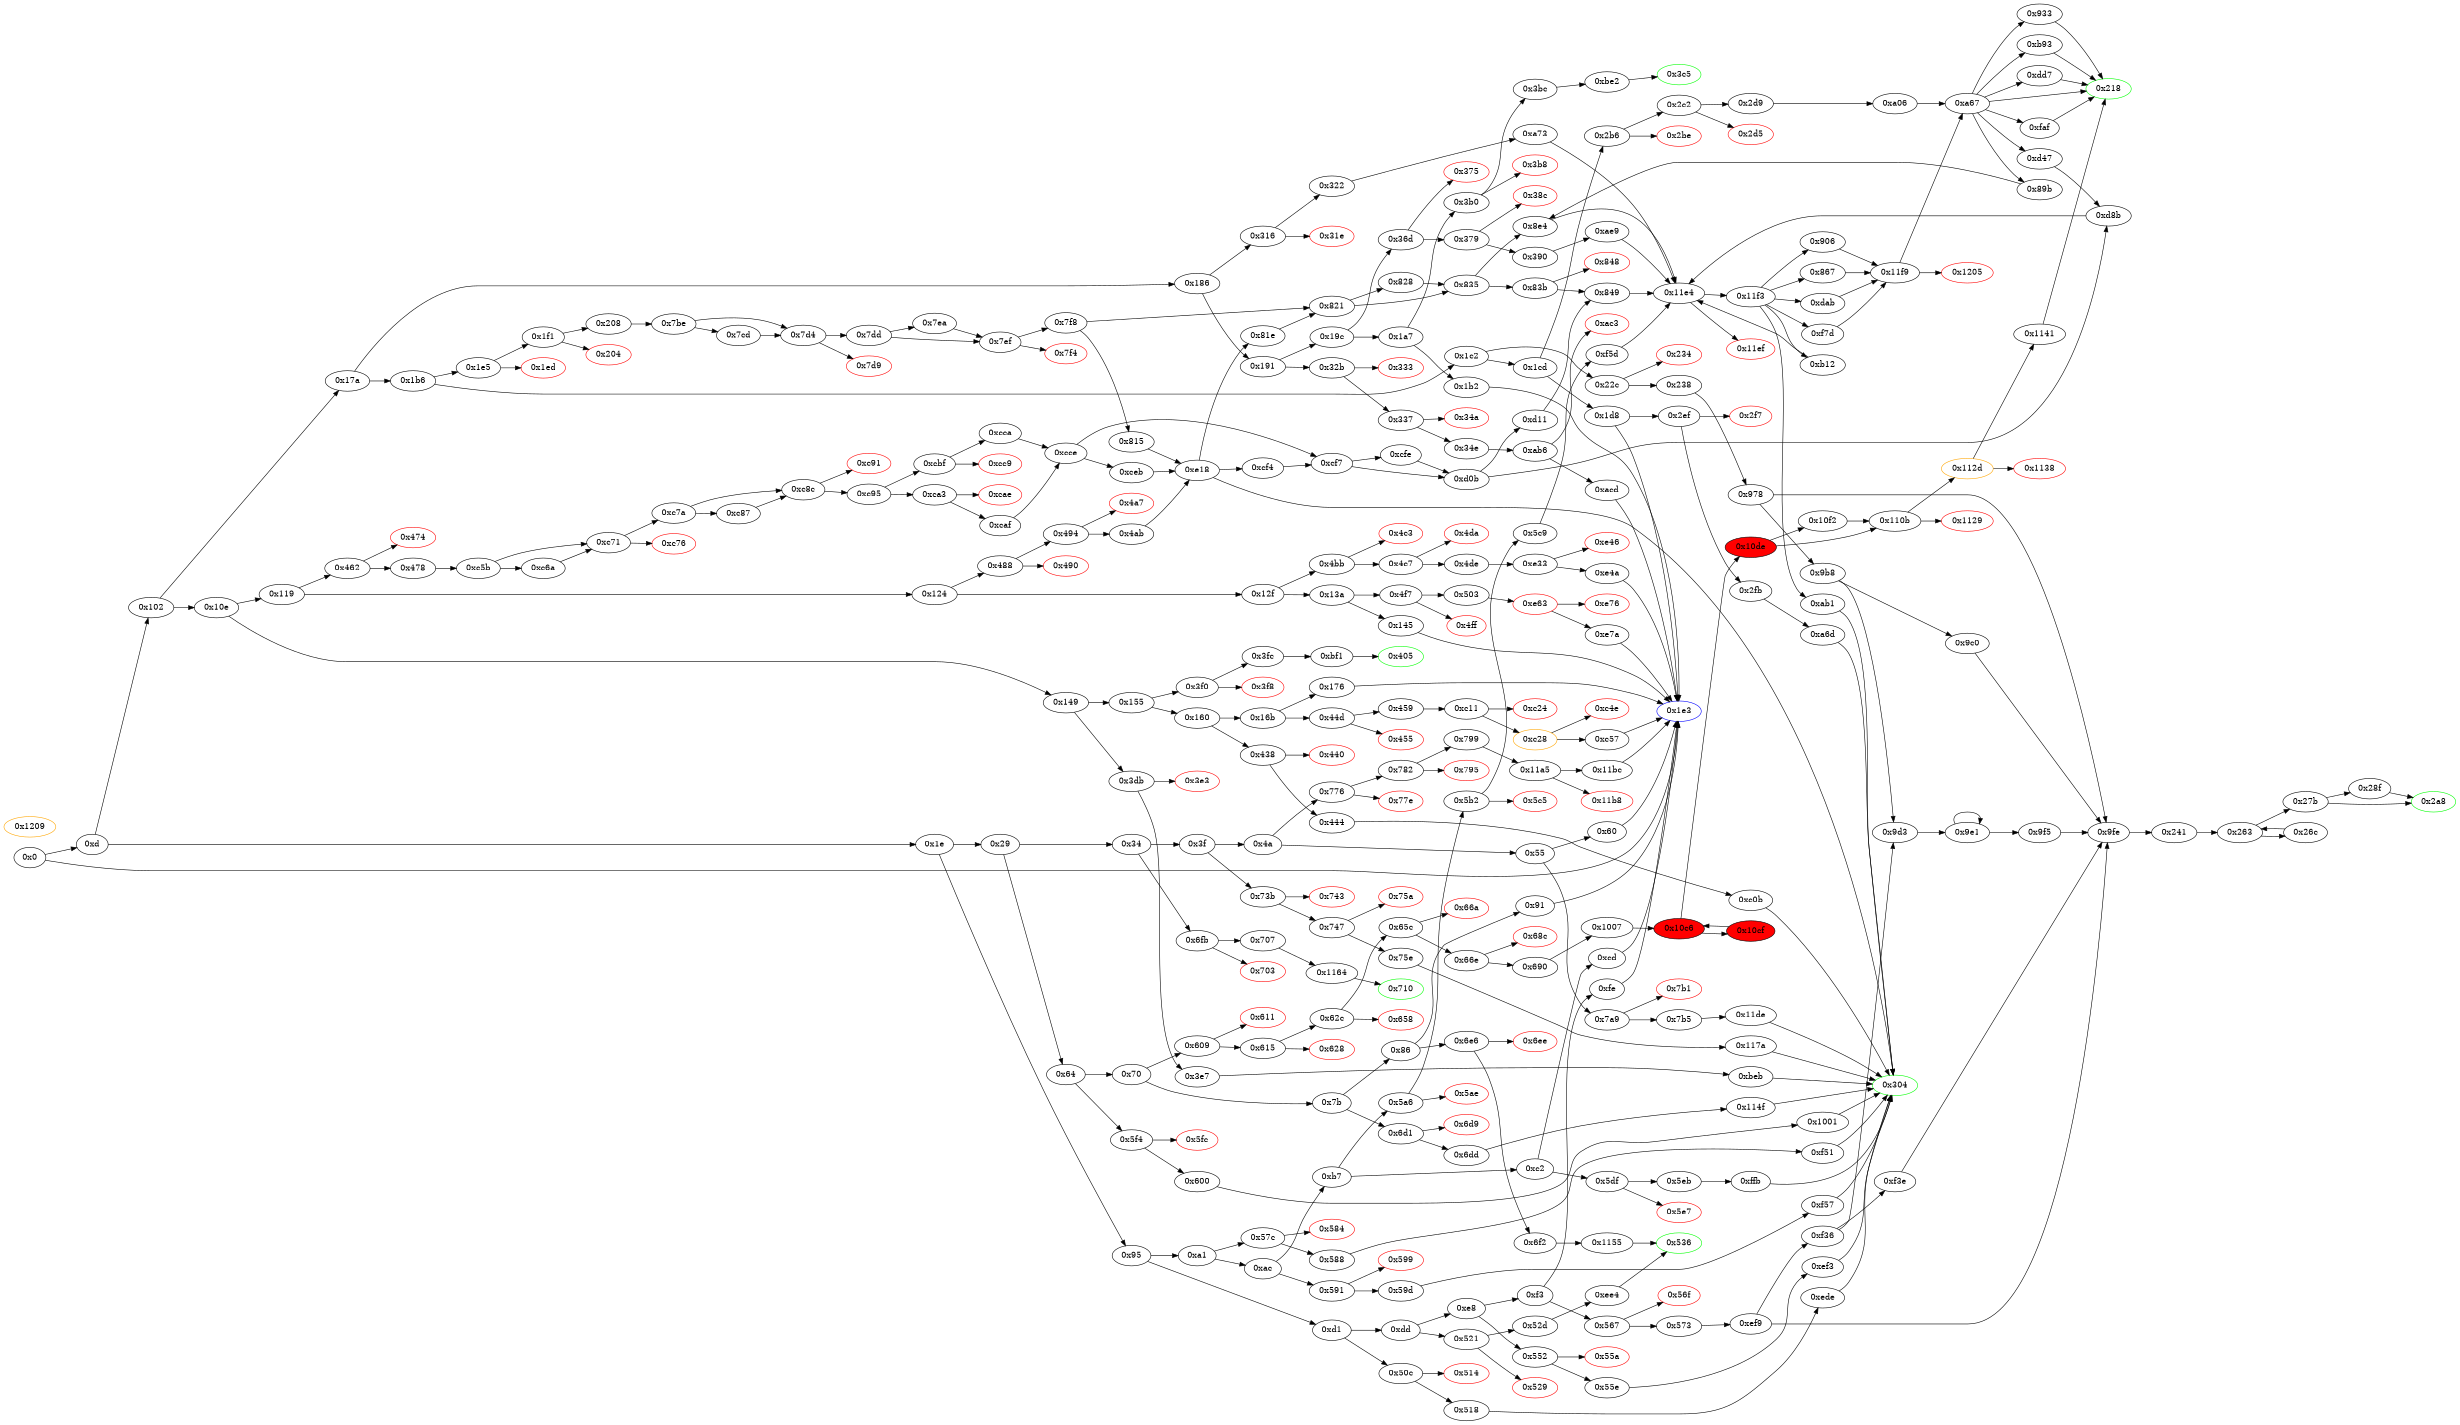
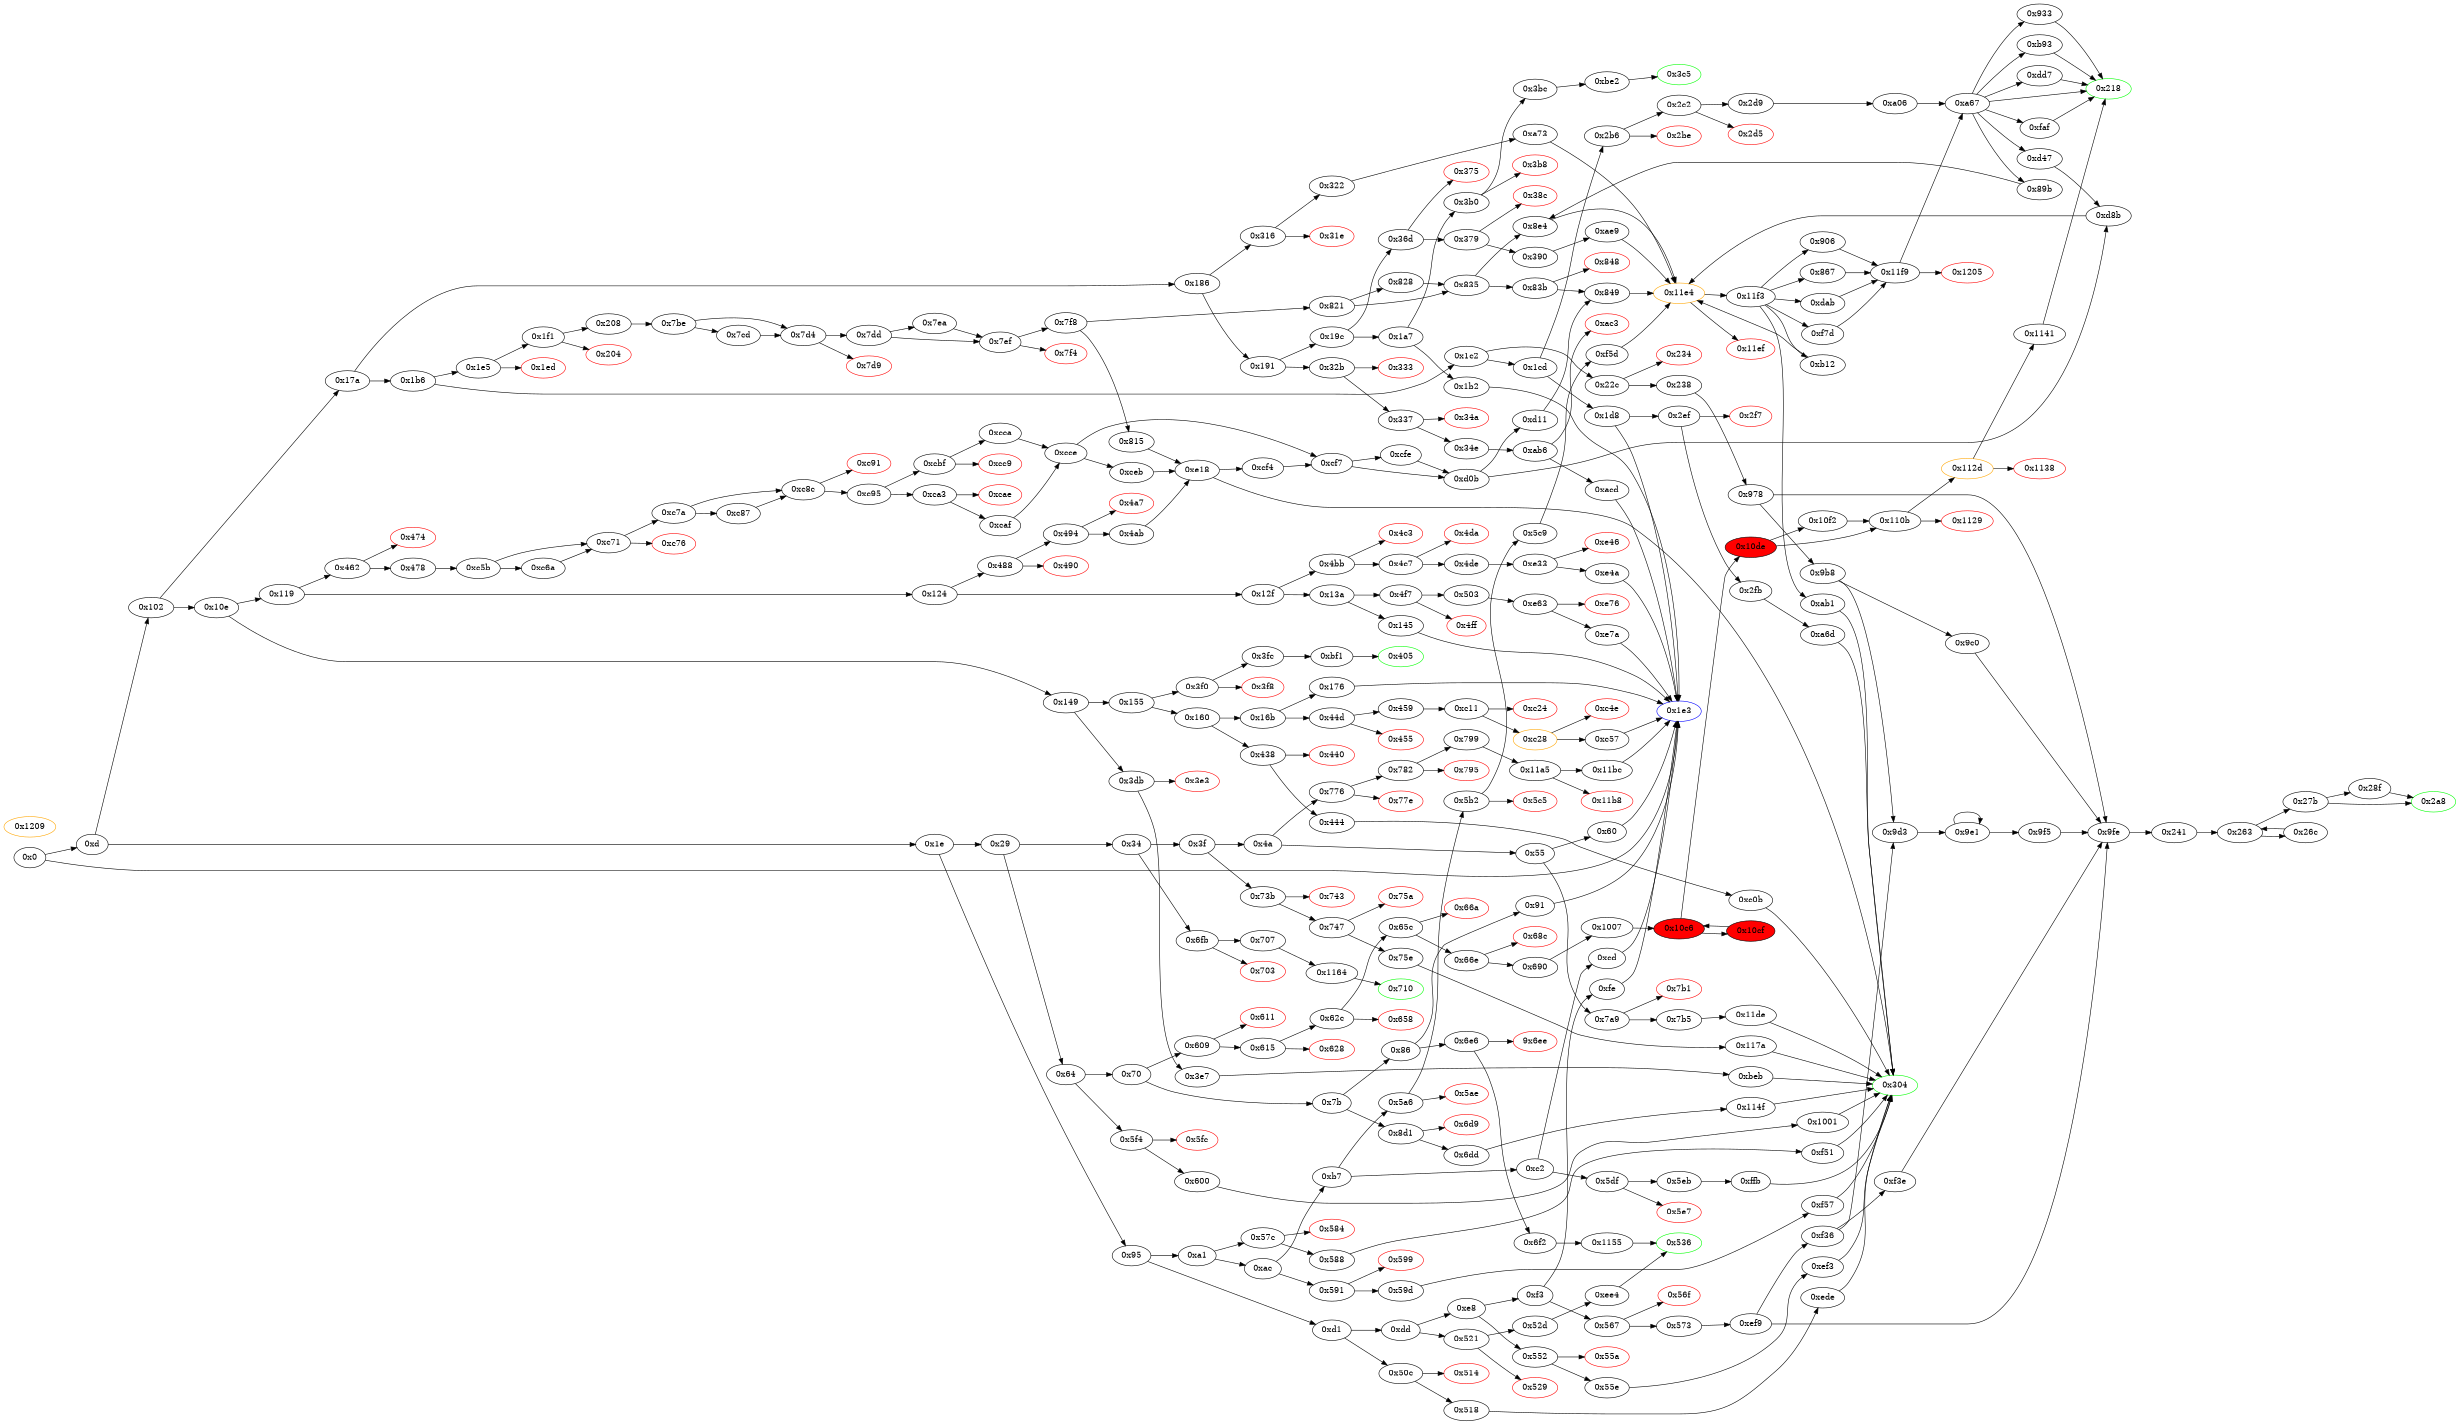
(1679, 293) -> (1679, 293)
(1263, 336) -> none
(1535, 604) -> (1535, 604)
(1535, 1042) -> (1535, 1042)
(1401, 1134) -> (1401, 1134)
